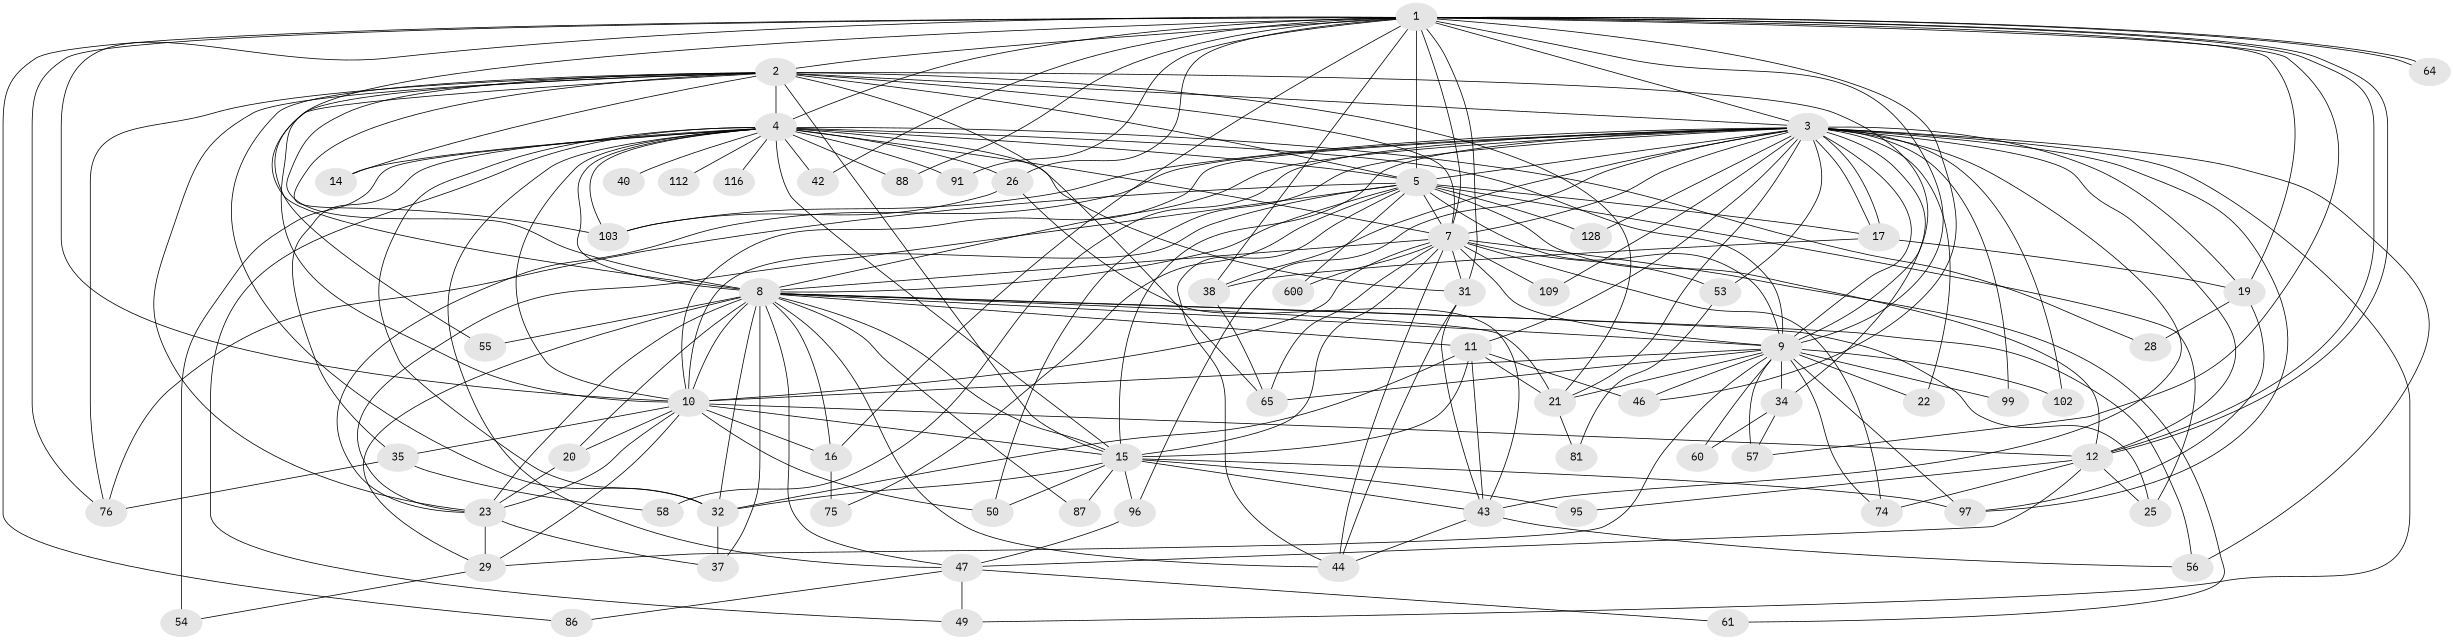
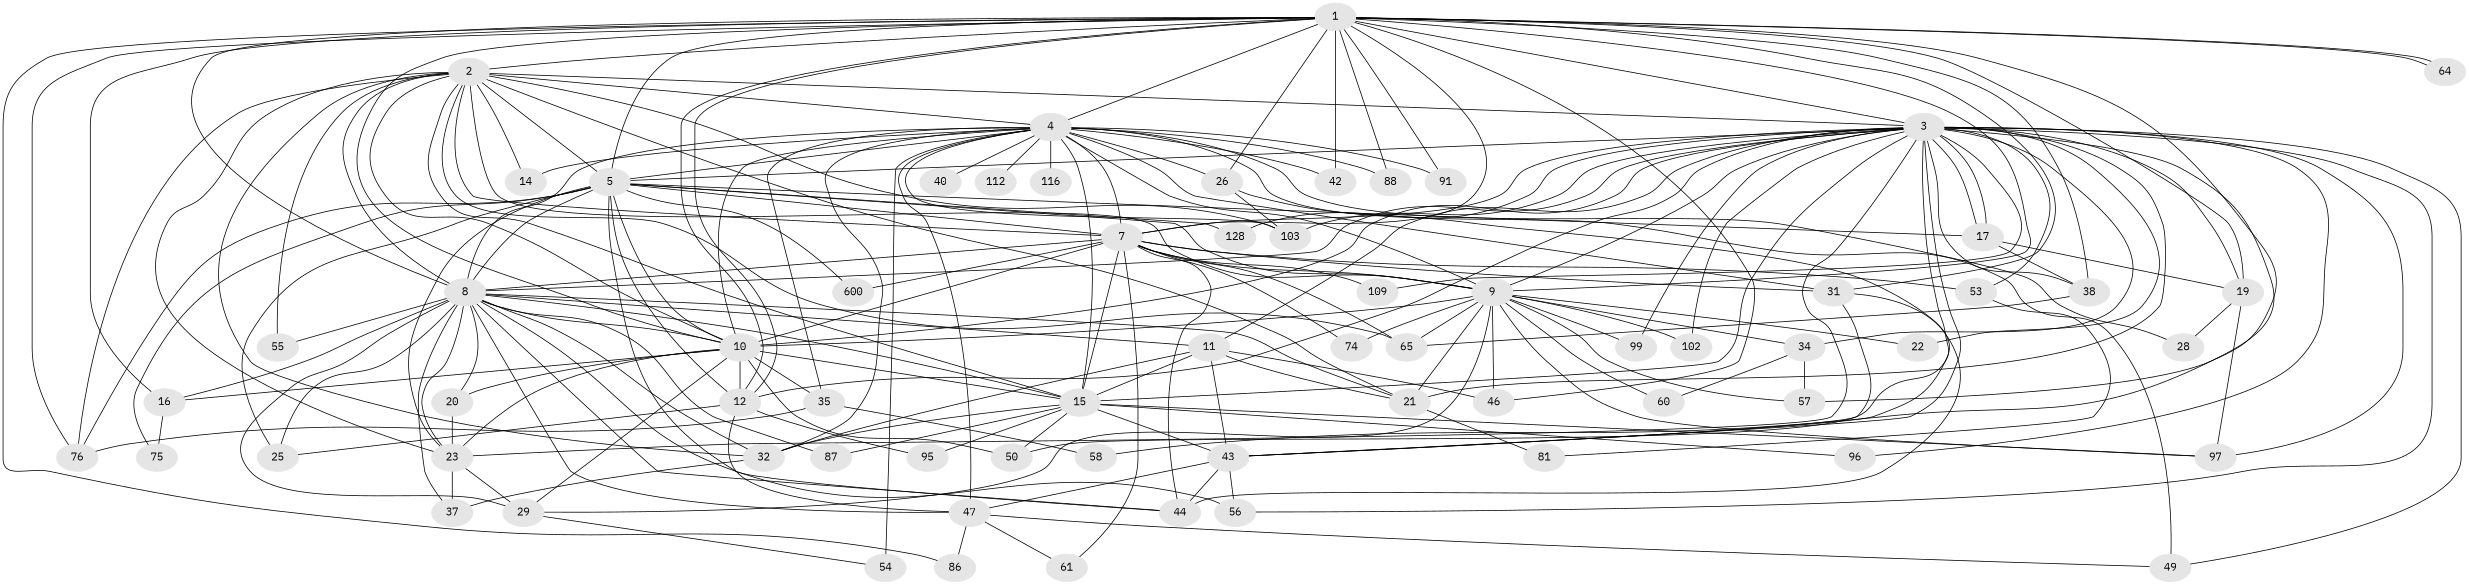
(1271, 318) -> none
(1987, 485) -> none
(1054, 544) -> (1083, 489)
